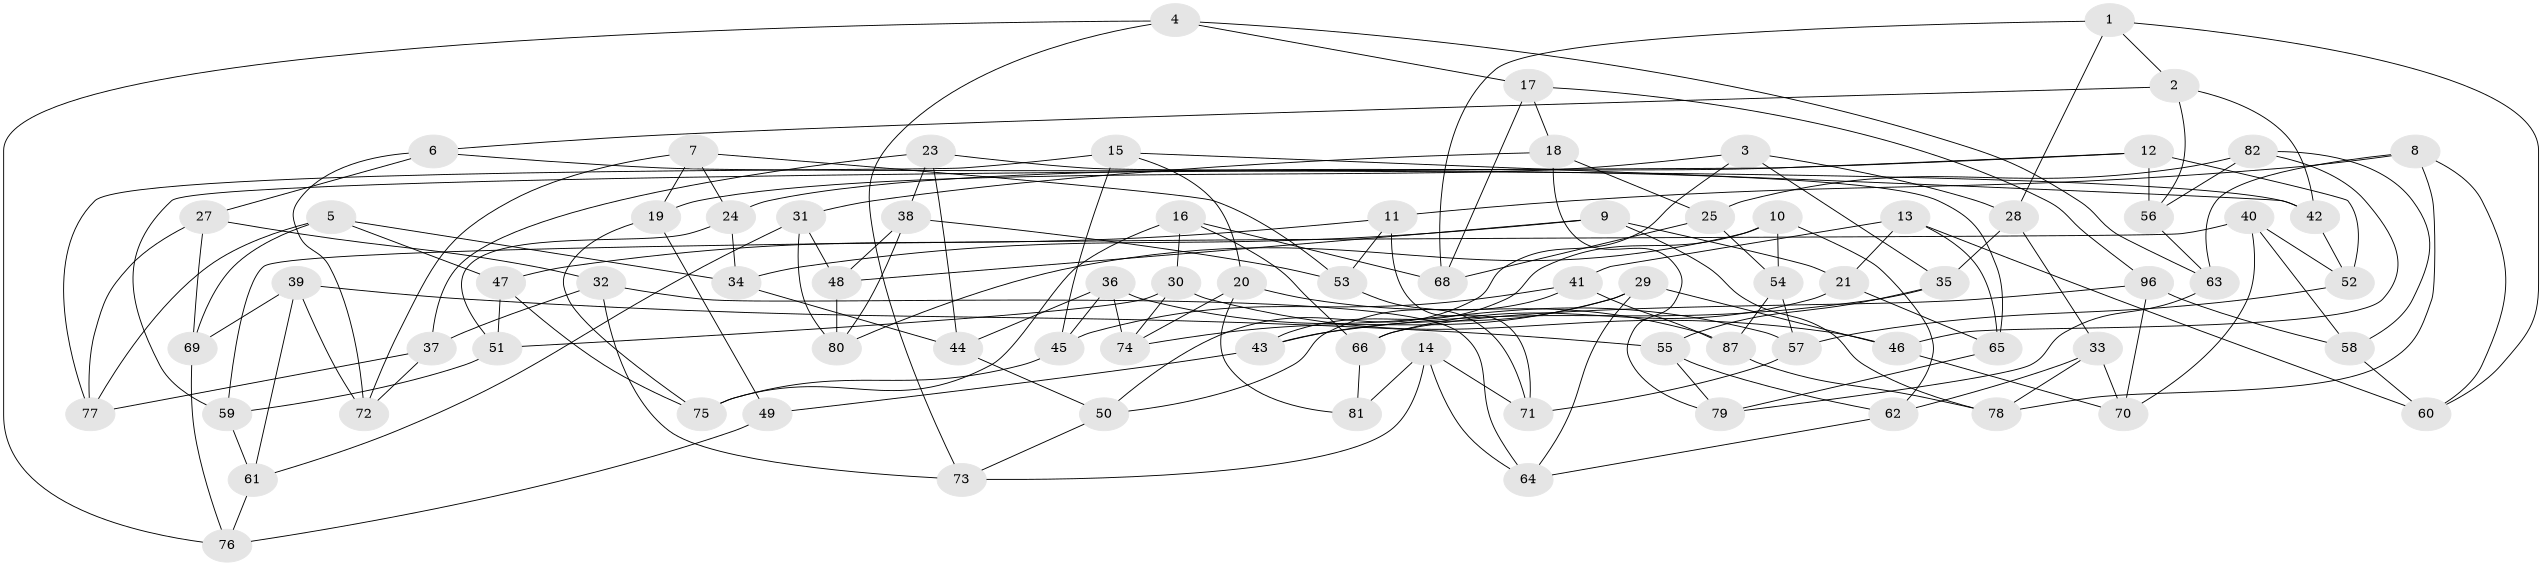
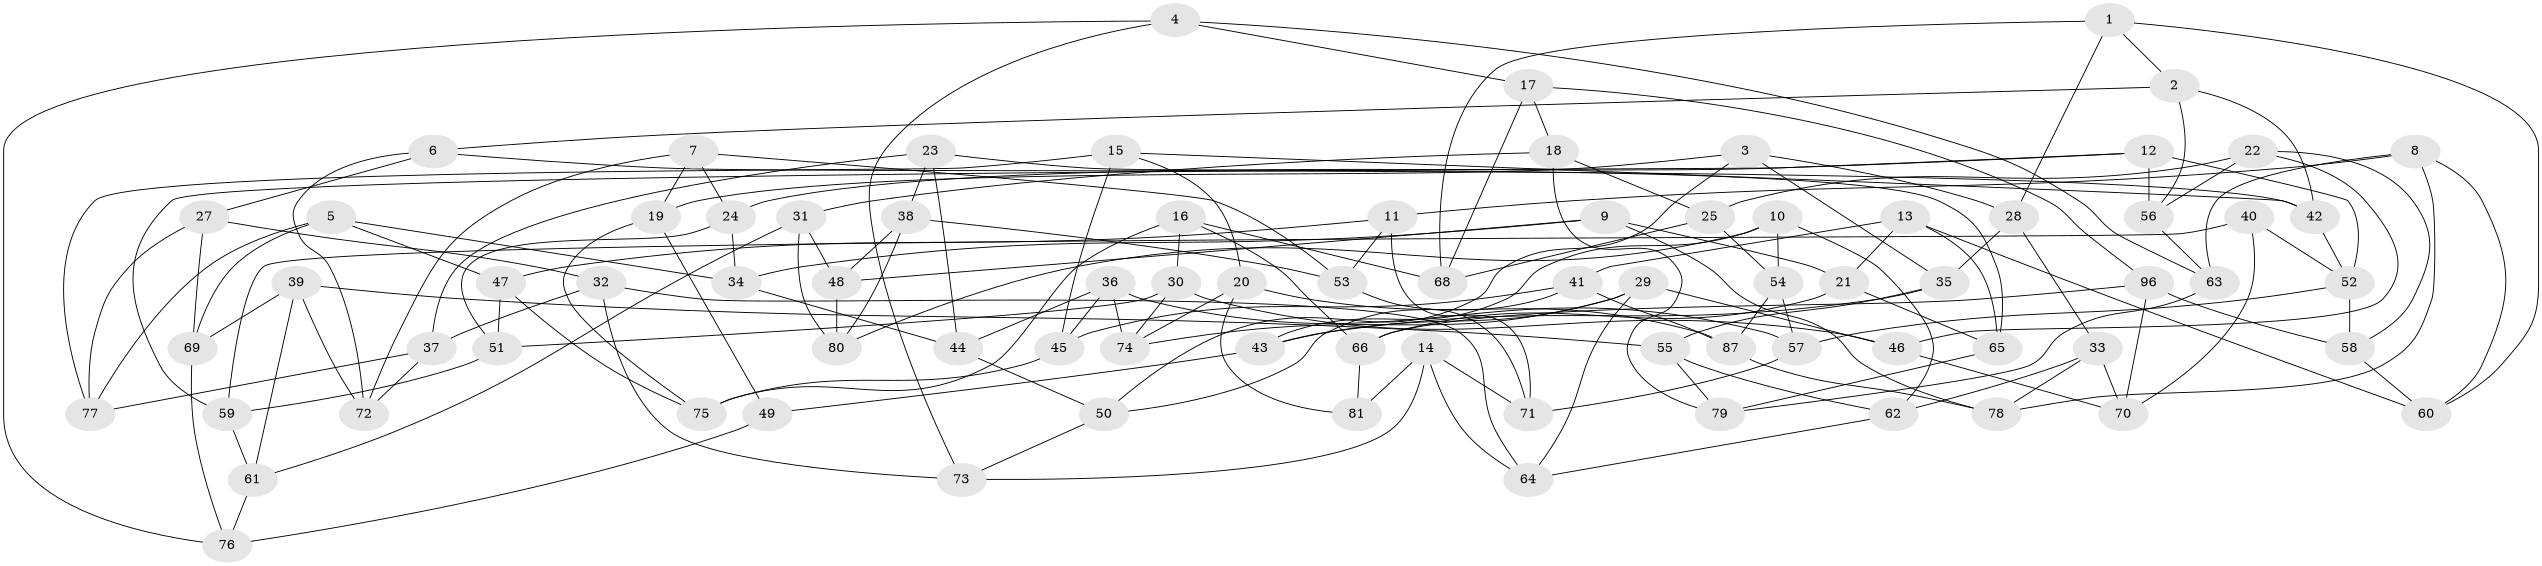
(2253, 151) -> (2253, 151)
(2299, 283) -> (2350, 317)
